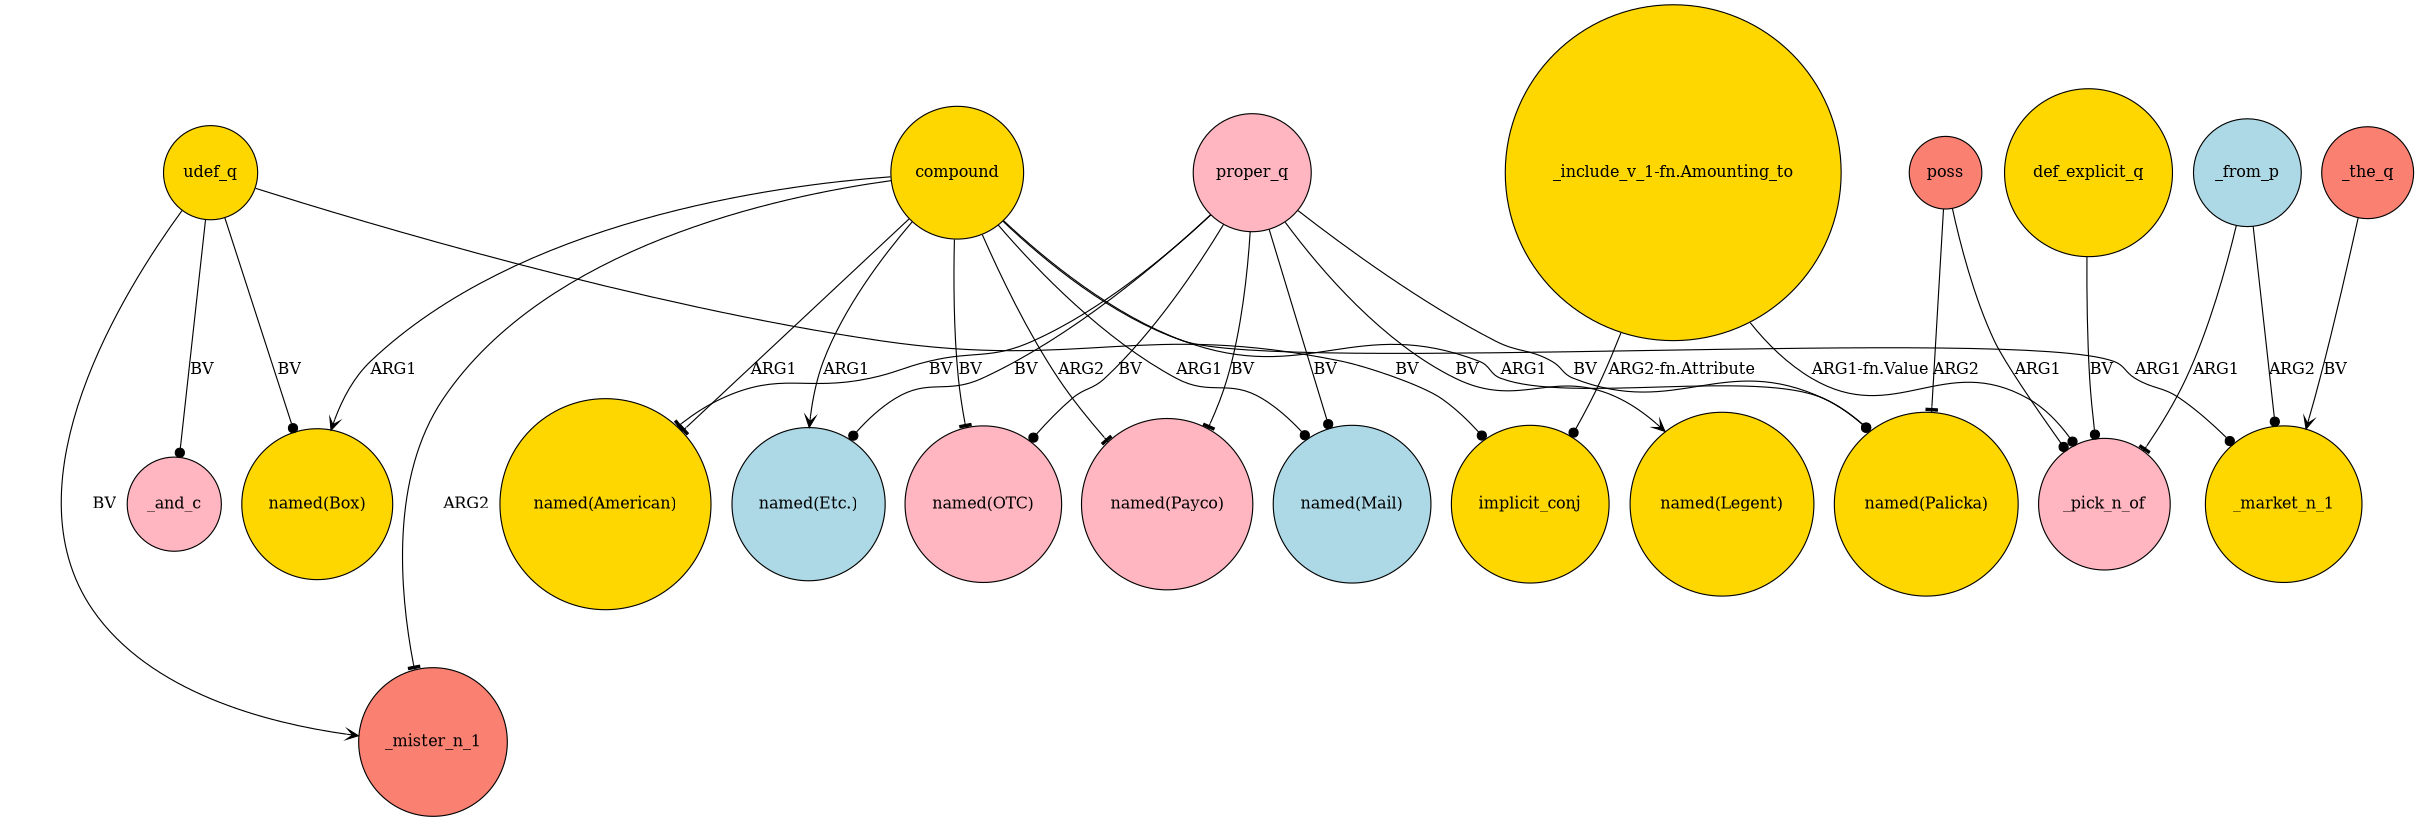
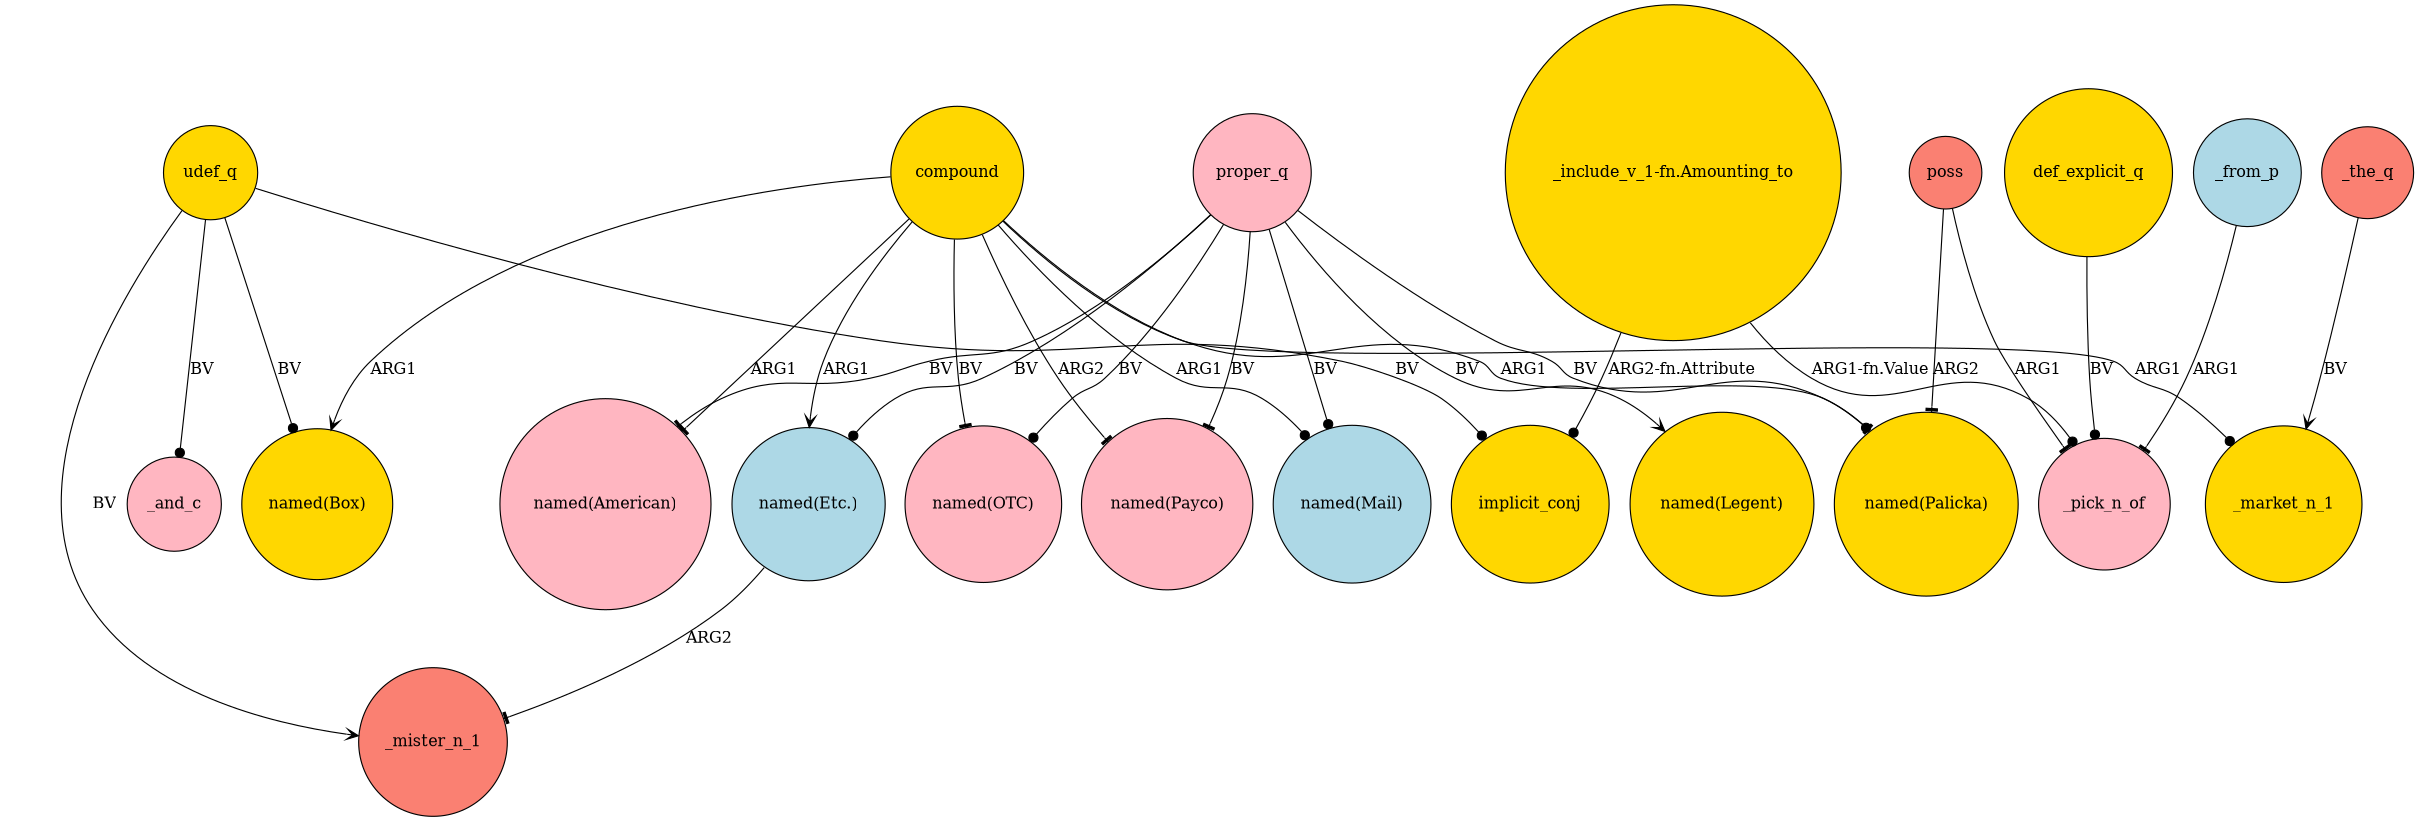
(527, 314) -> (646, 657)
(2264, 322) -> none
(1992, 334) -> (1992, 334)
(1376, 345) -> (1376, 345)
(605, 504) -> (605, 504)
